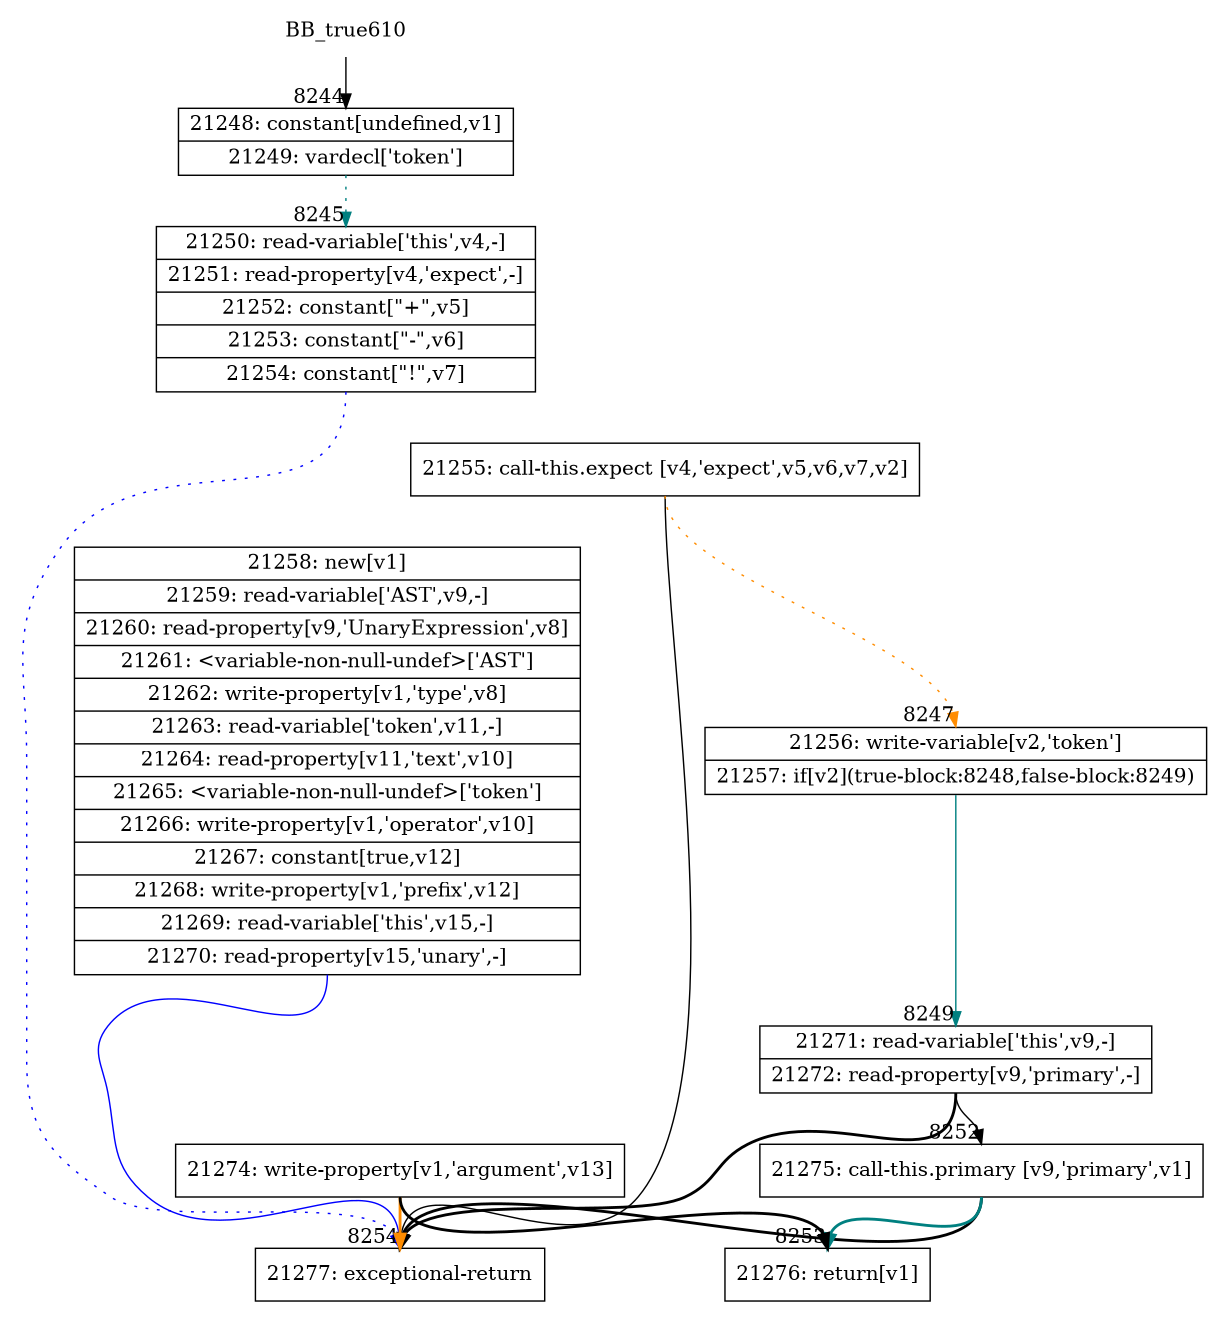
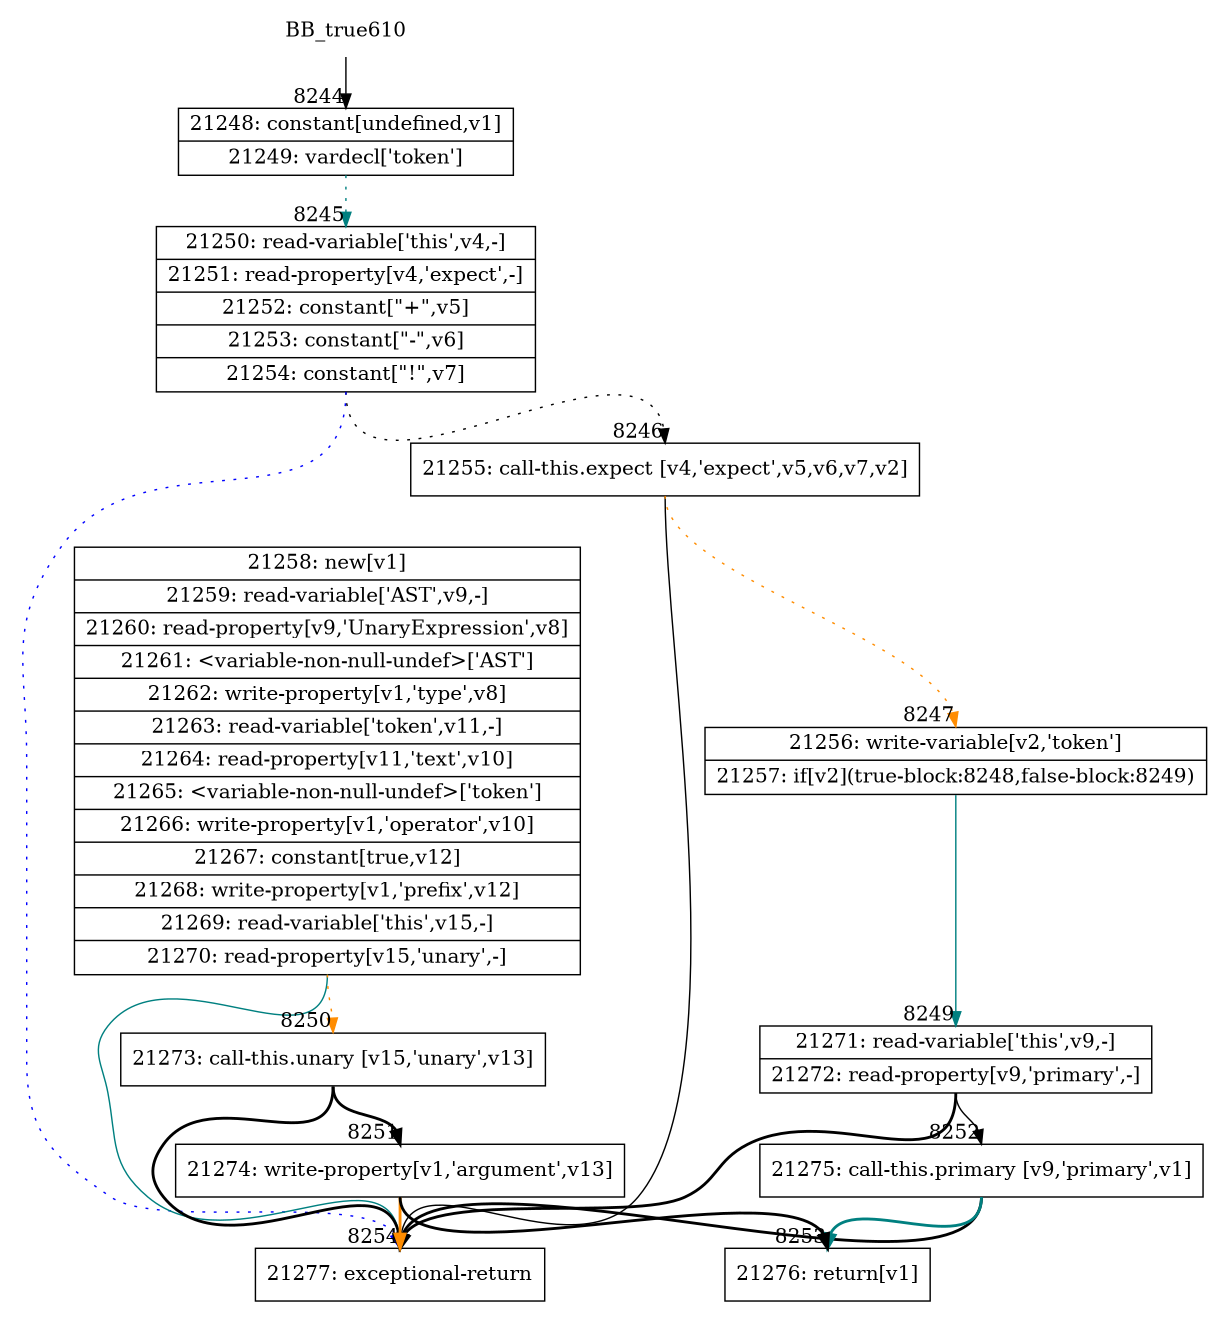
none -> (499, 420)
none -> (333, 1059)
(113, 1126) -> (113, 1126)
